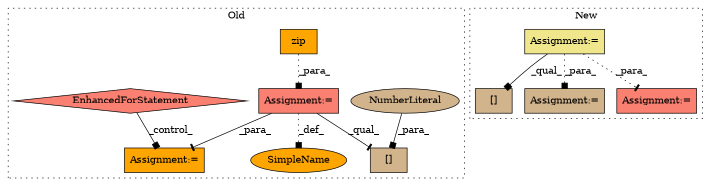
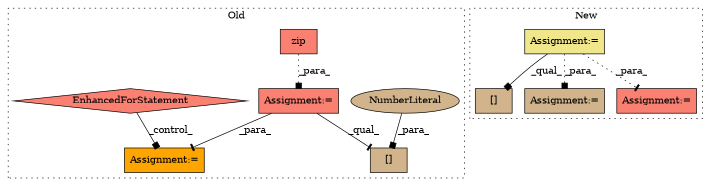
(299, 42) -> (299, 42)
(299, 160) -> none
